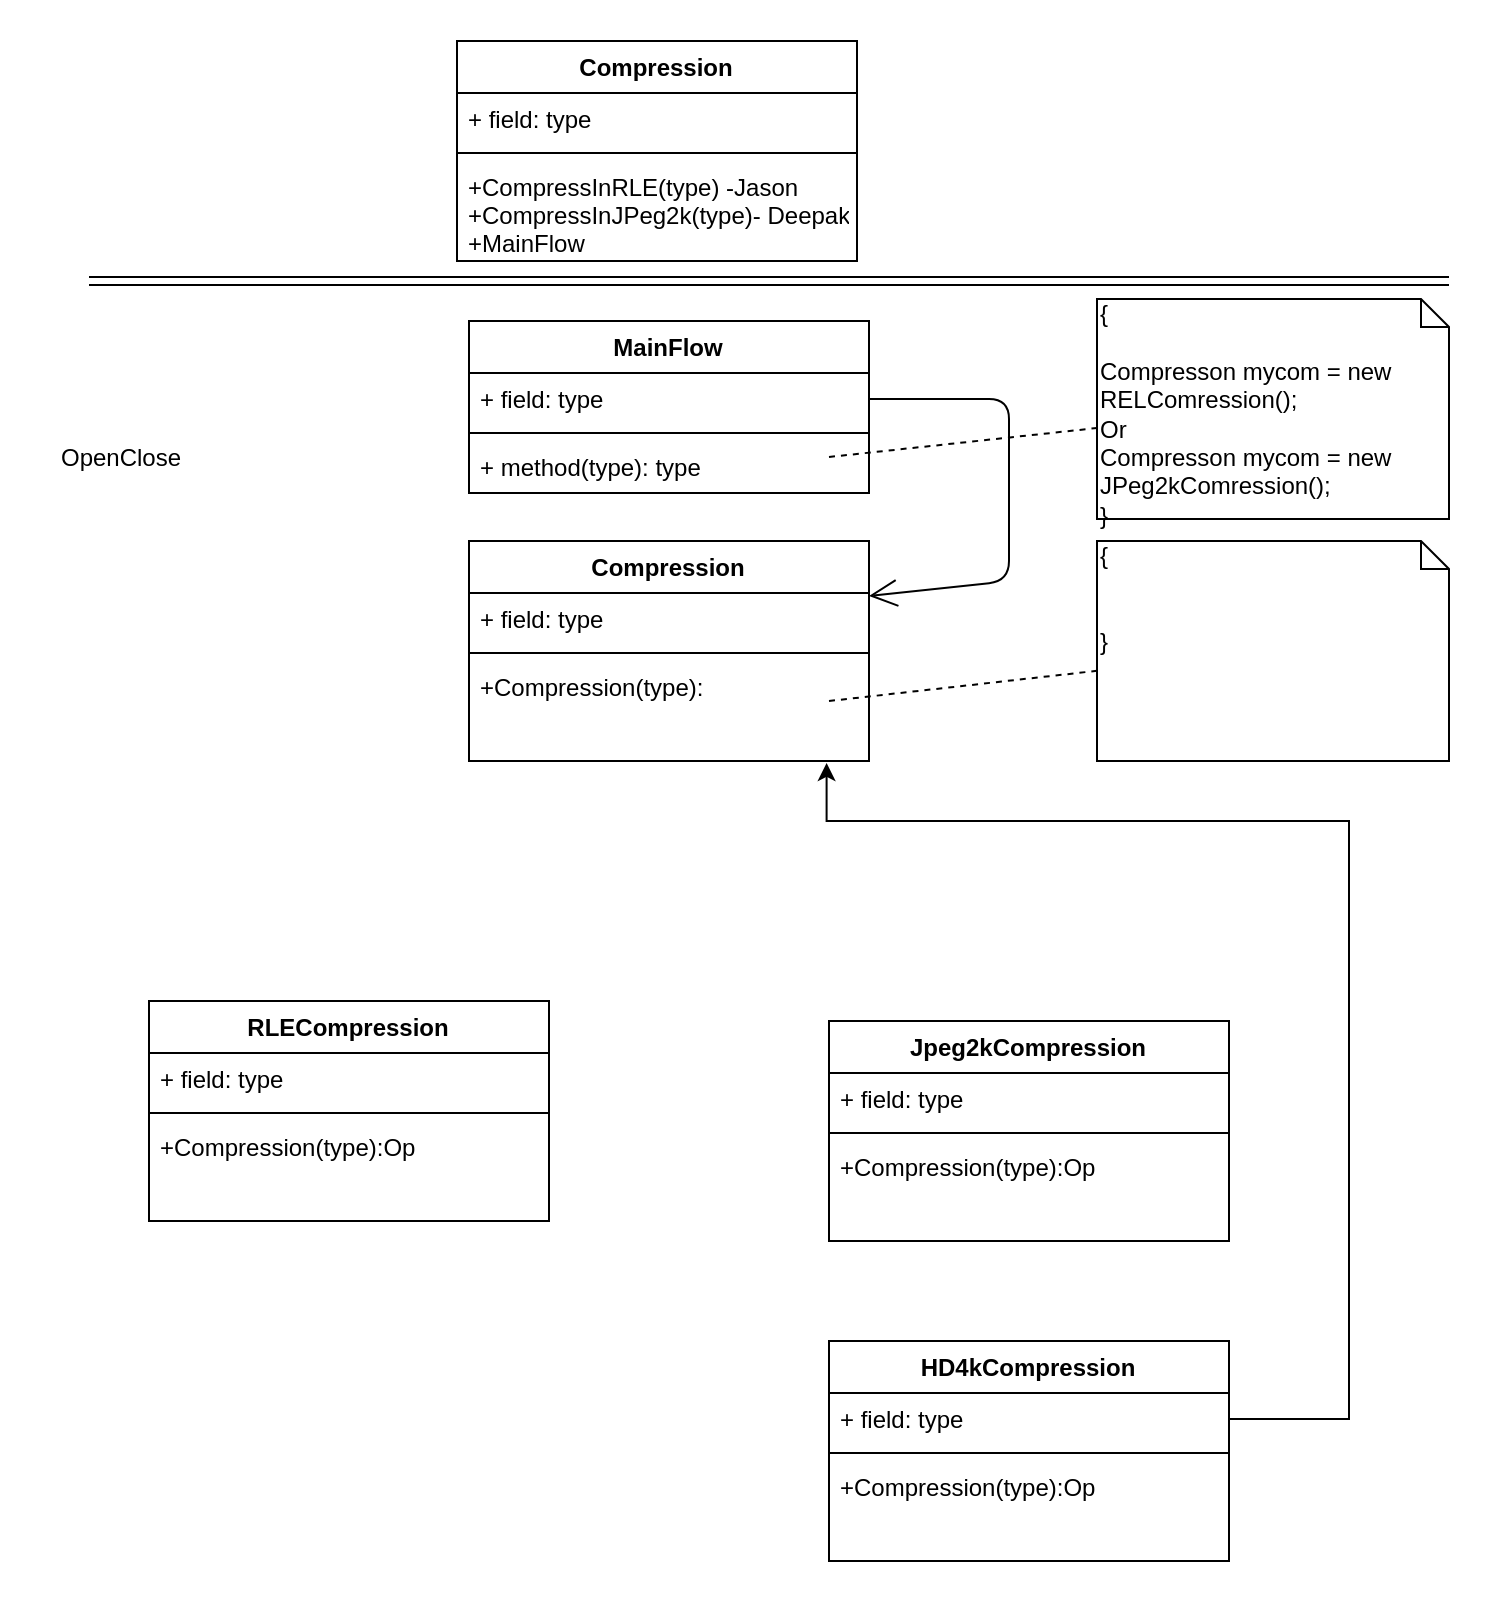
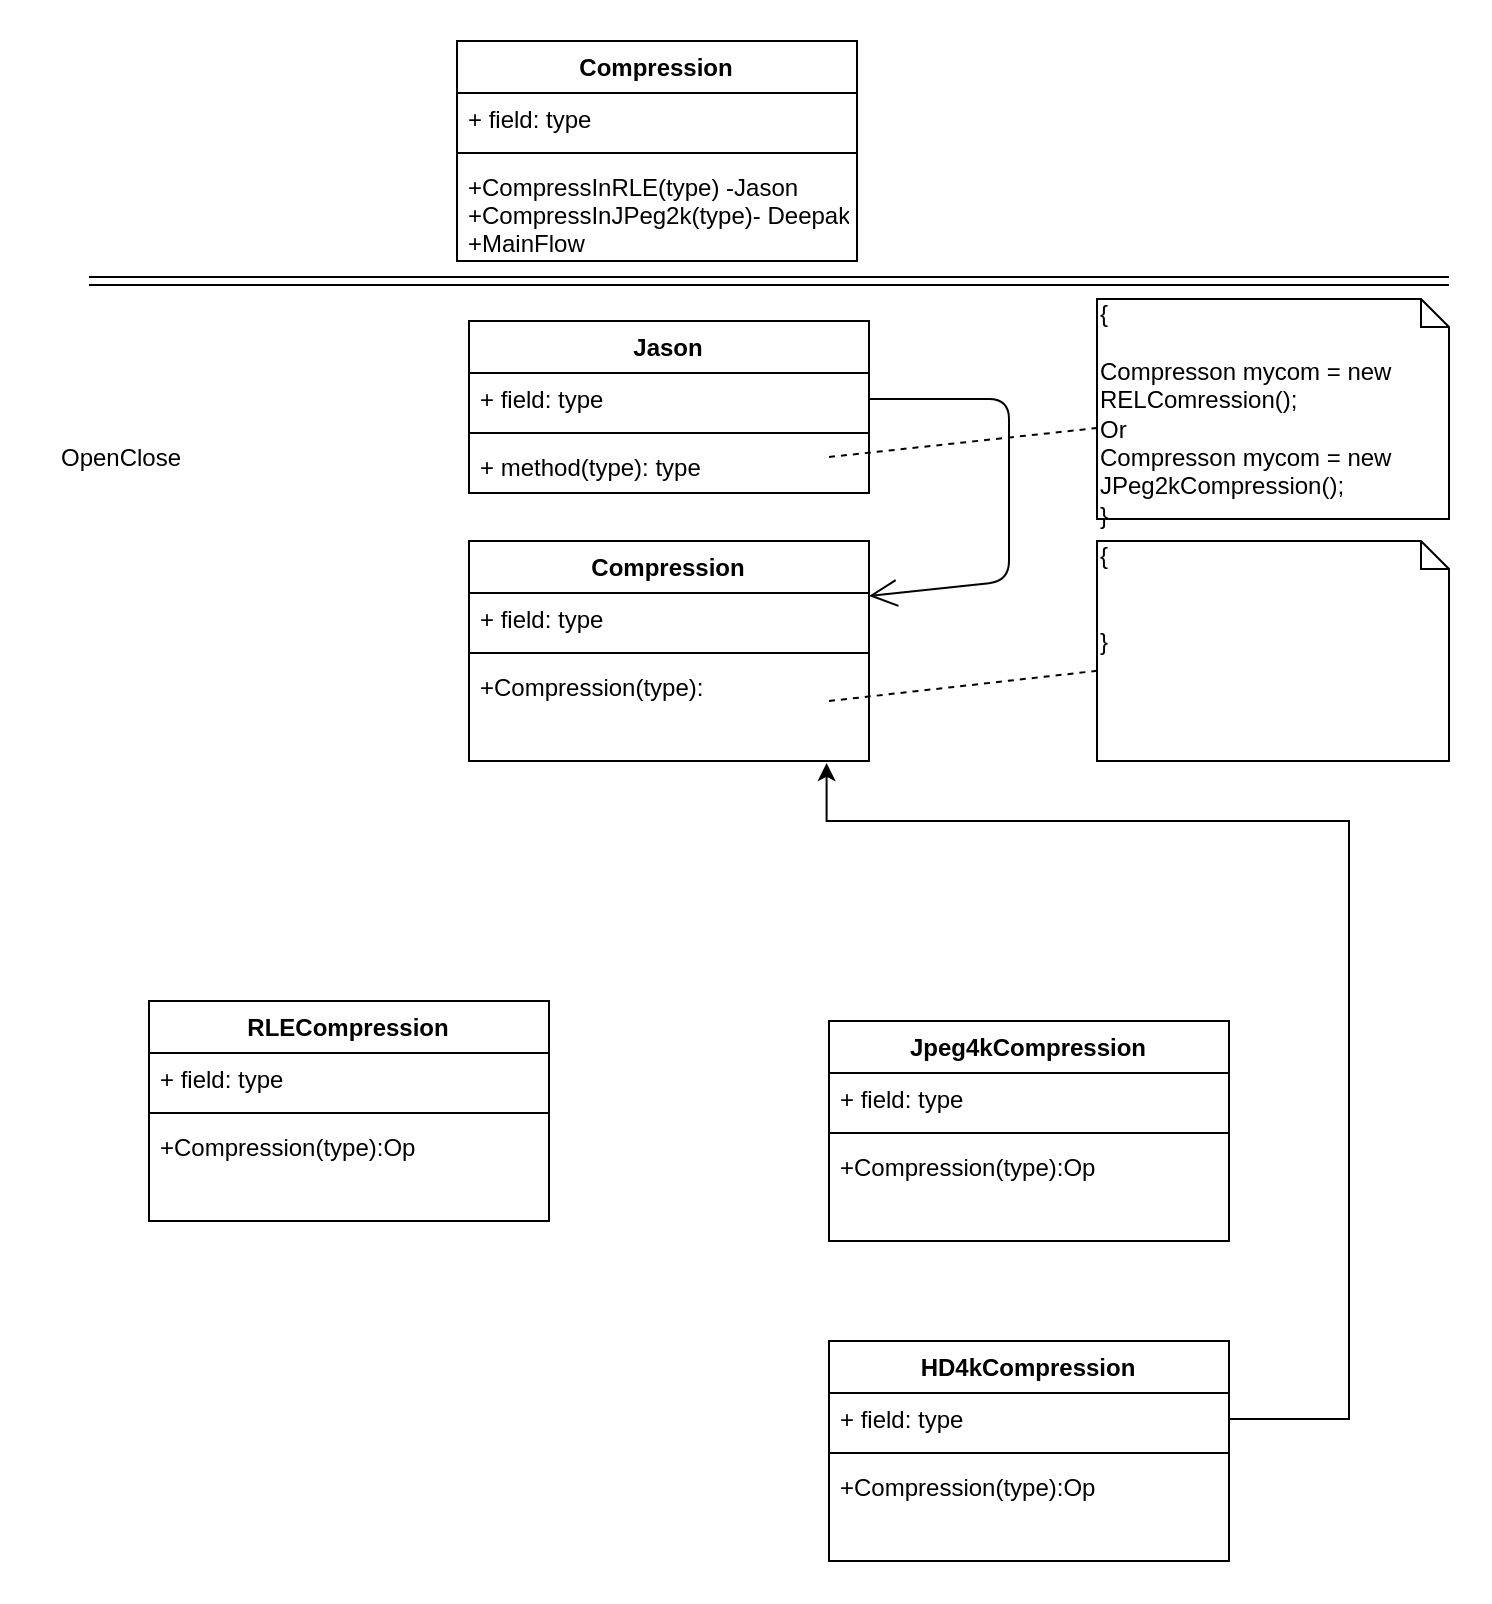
(668, 348) -> (668, 348)
(1275, 402) -> (1275, 402)
(1028, 1048) -> (1028, 1048)
